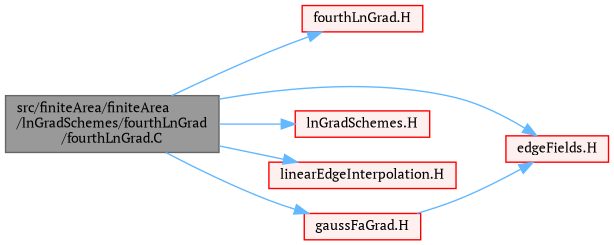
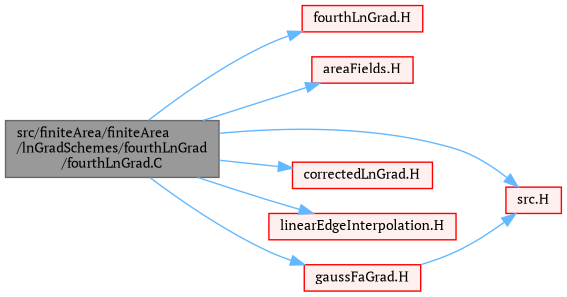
none -> (362, 70)
(362, 124) -> (362, 175)
(557, 149) -> (534, 200)
